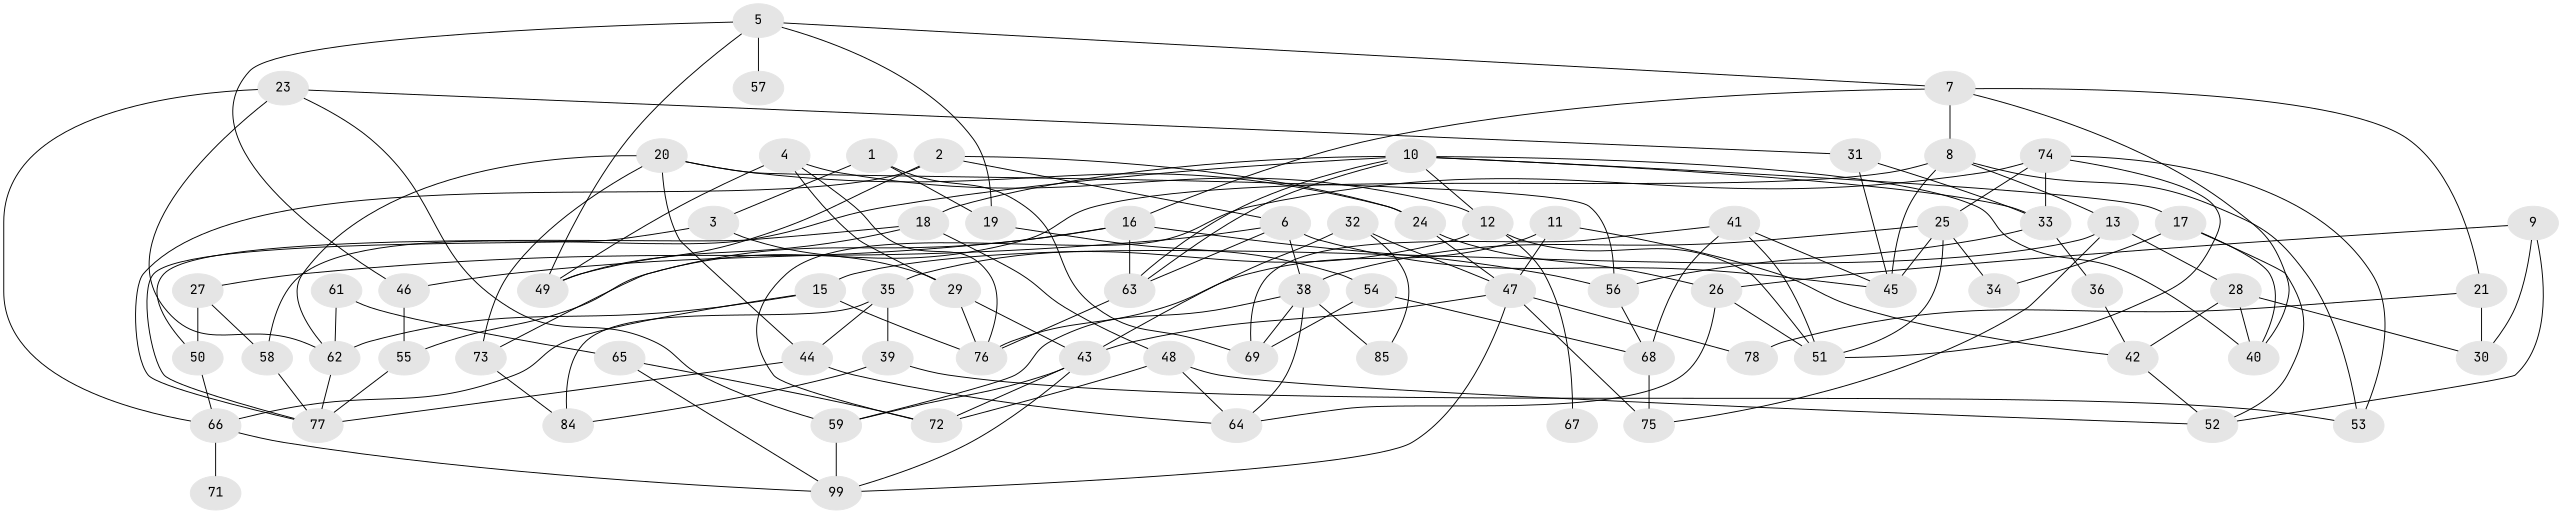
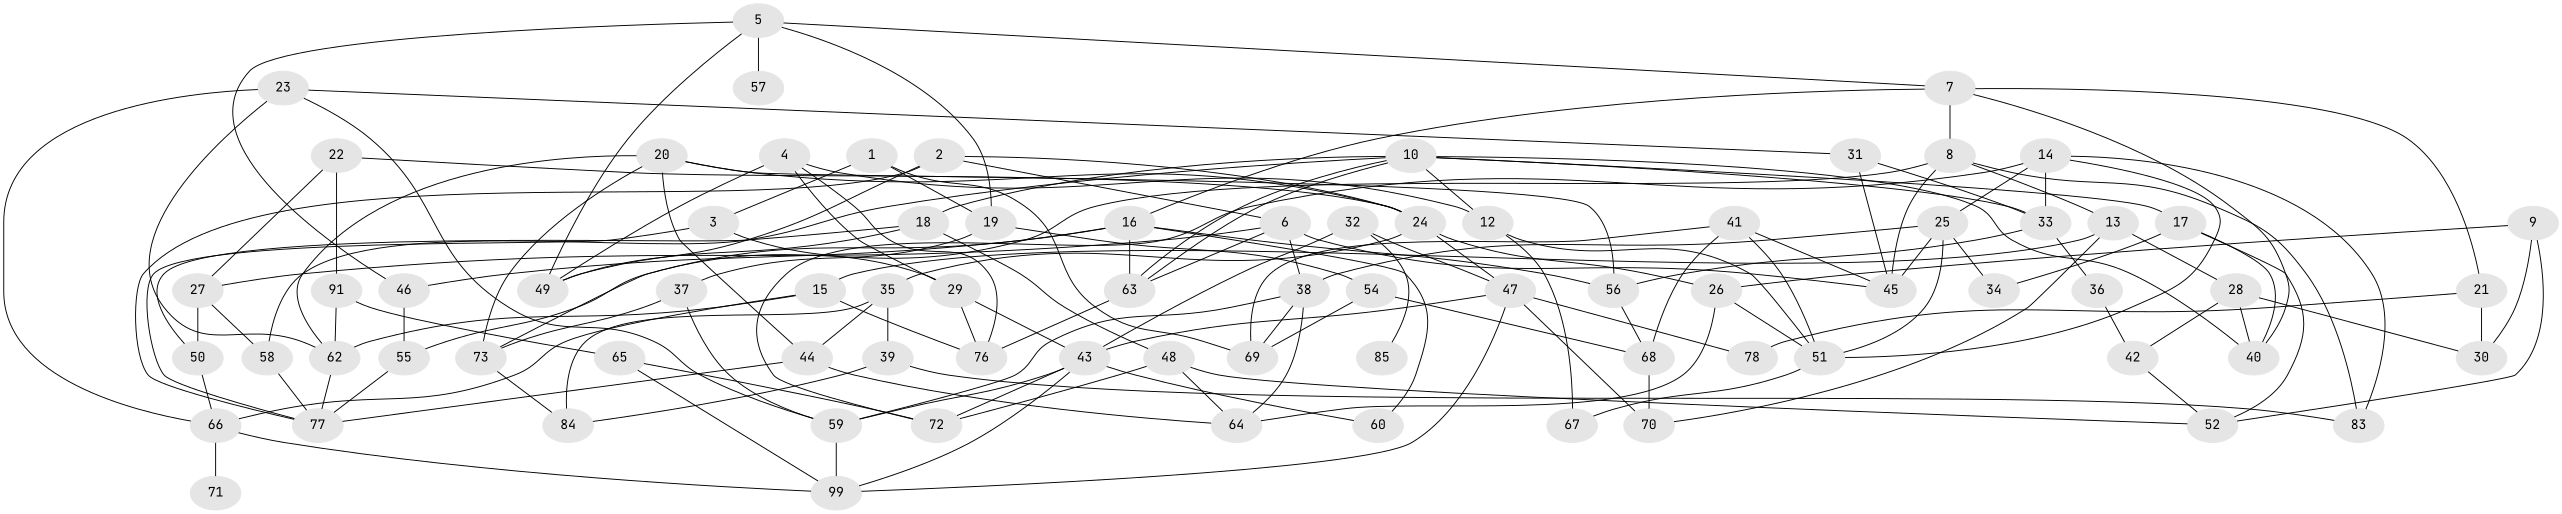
none -> (337, 156)
(2046, 156) -> (2046, 156)
(1555, 223) -> none
(1230, 260) -> (1154, 257)
(337, 291) -> (337, 291)
none -> (682, 291)
(1343, 325) -> none
none -> (1708, 392)
none -> (1378, 426)
(1649, 426) -> (1649, 426)
(2359, 426) -> (2359, 426)
